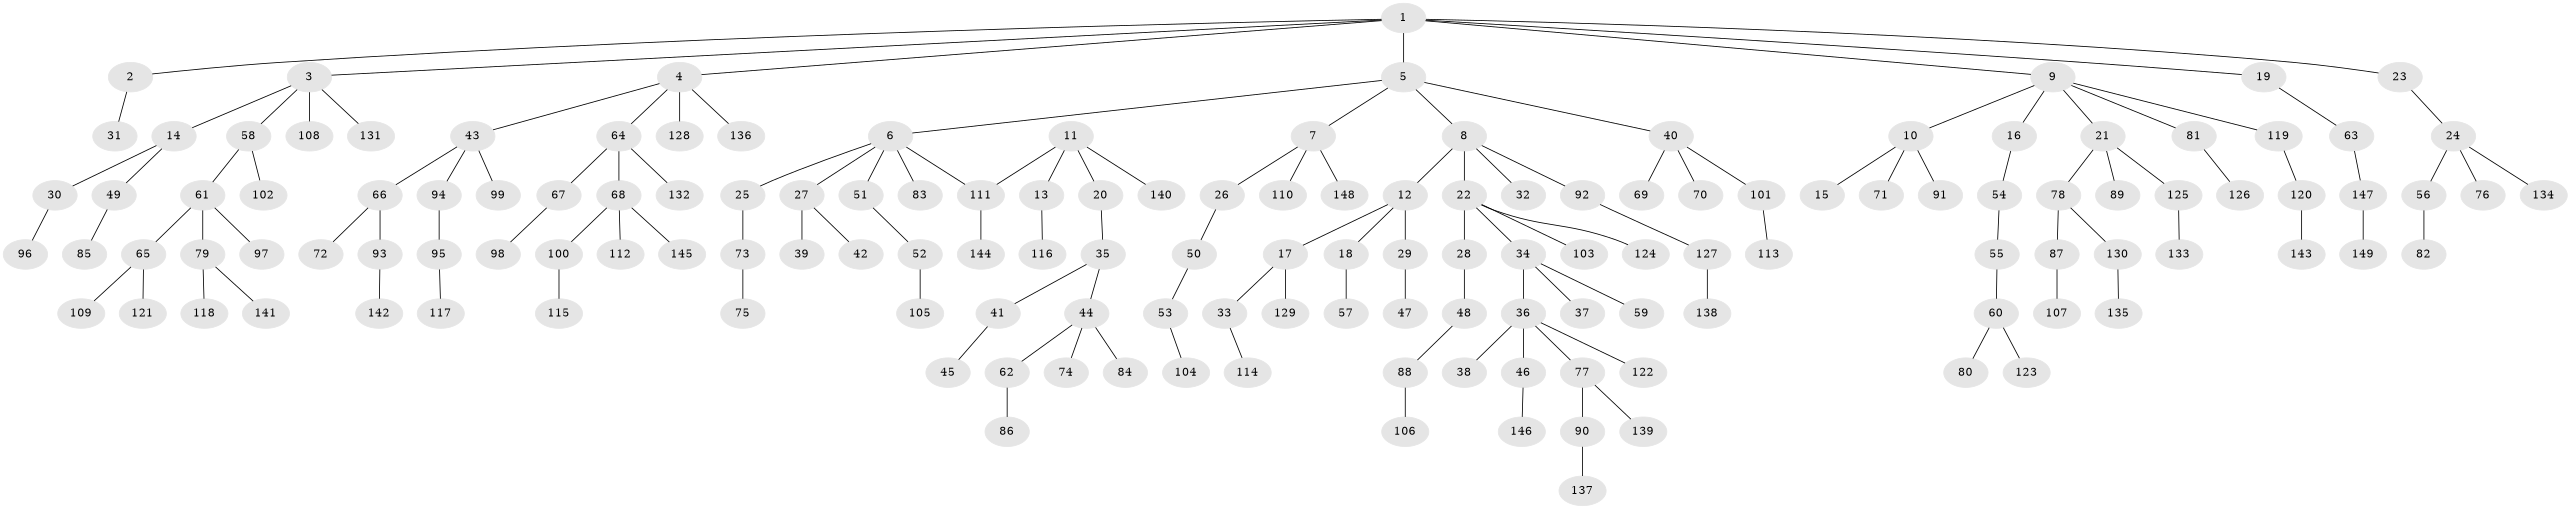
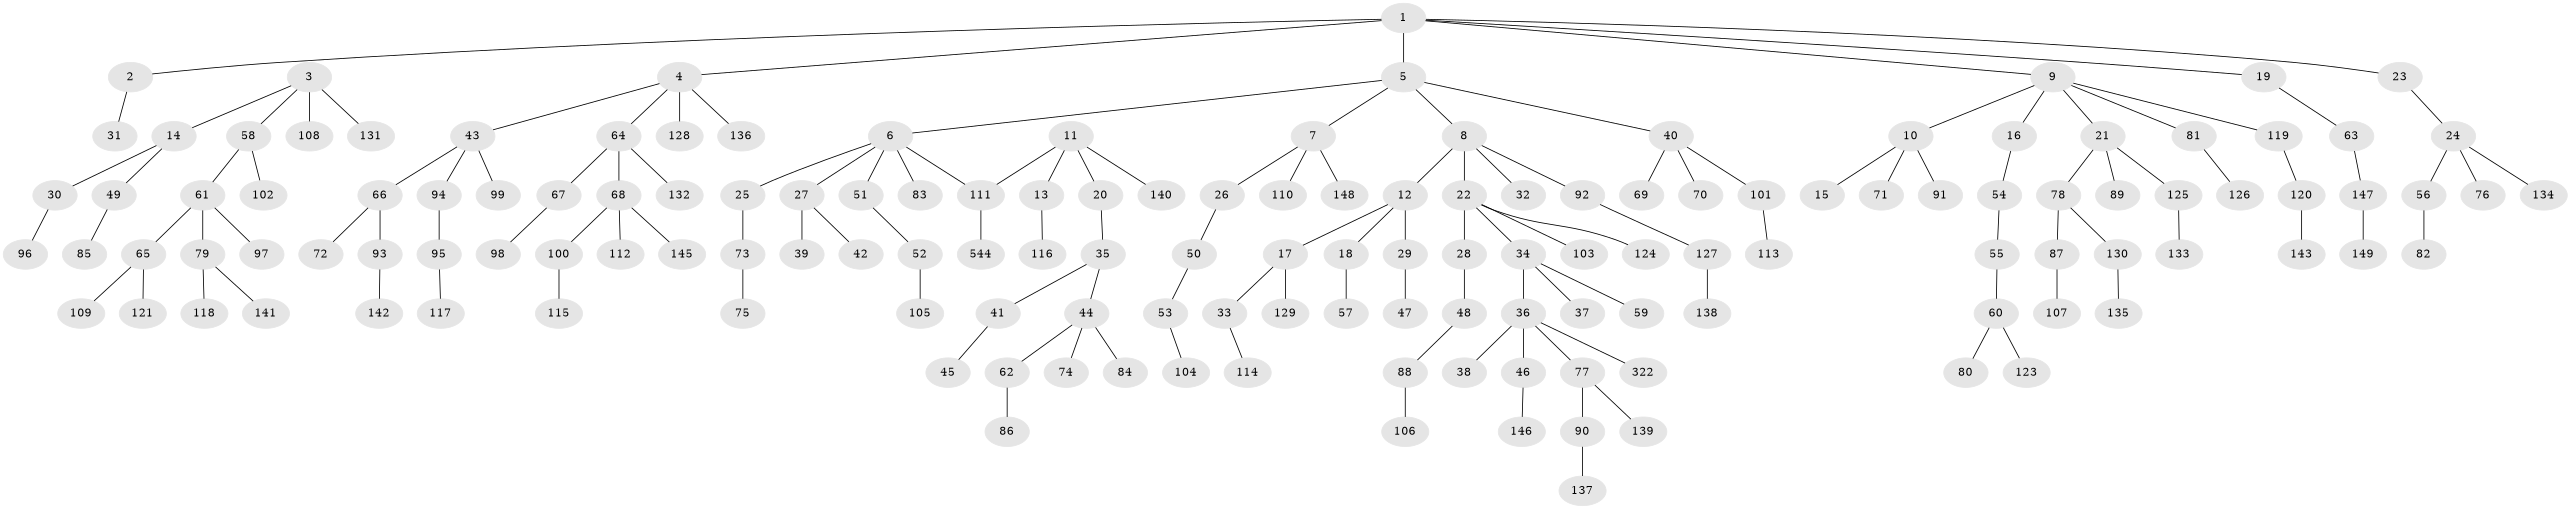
(857, 48) -> none
(981, 254) -> (981, 254)
(1643, 373) -> (1643, 373)
